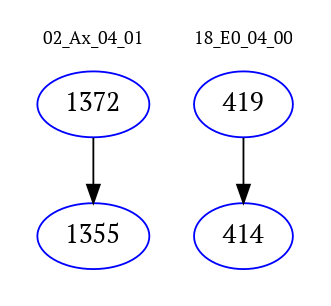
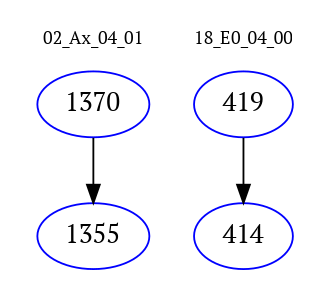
(93, 104) -> (93, 104)
